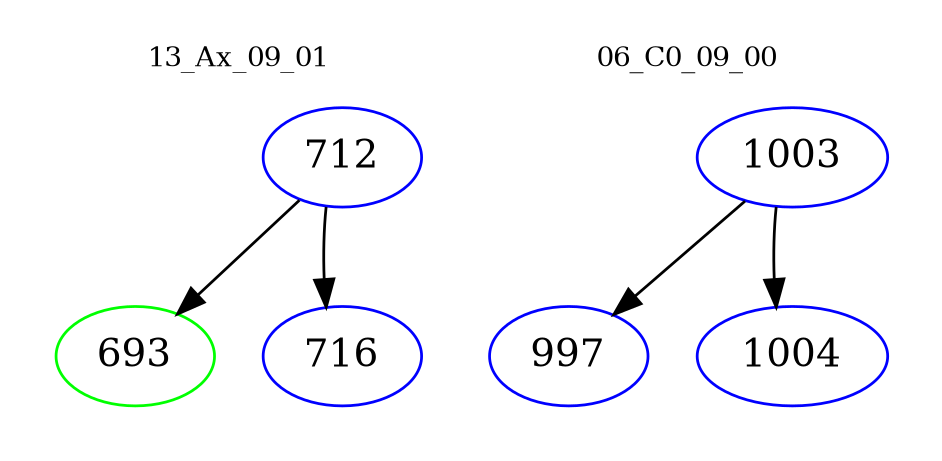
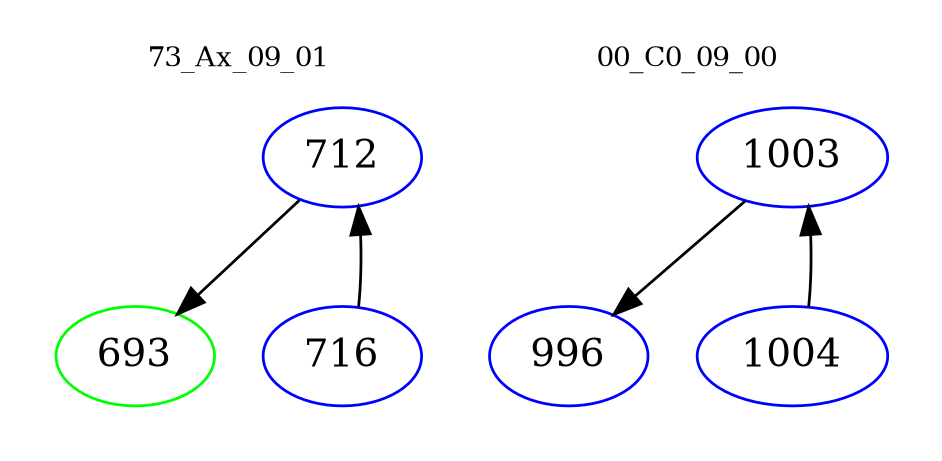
(239, 59) -> (239, 59)
(688, 59) -> (688, 59)
(324, 243) -> (361, 271)
(774, 243) -> (811, 271)
(569, 356) -> (569, 356)
